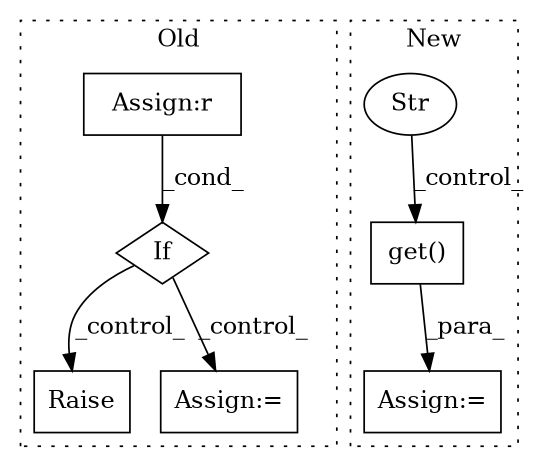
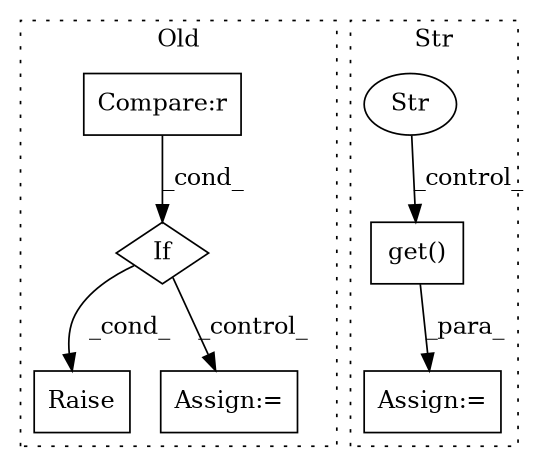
(434, 40) -> (434, 40)
(162, 104) -> (162, 104)
(130, 327) -> (130, 327)
